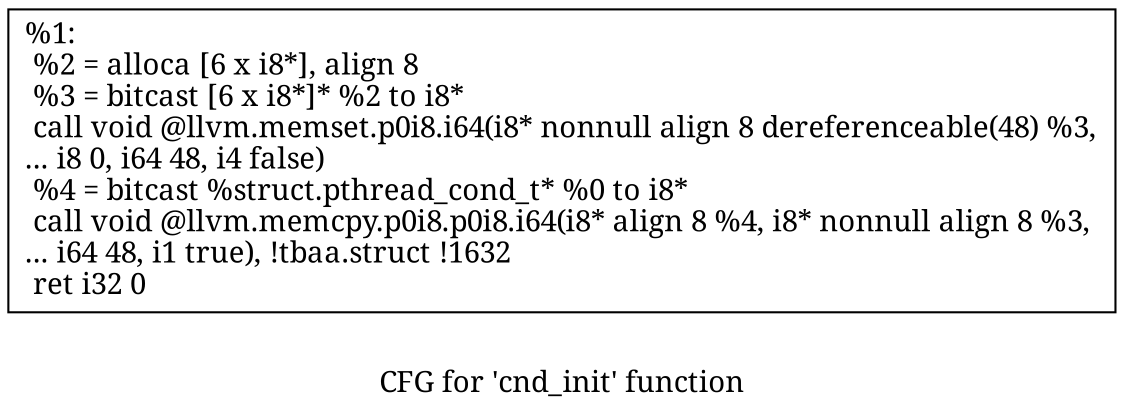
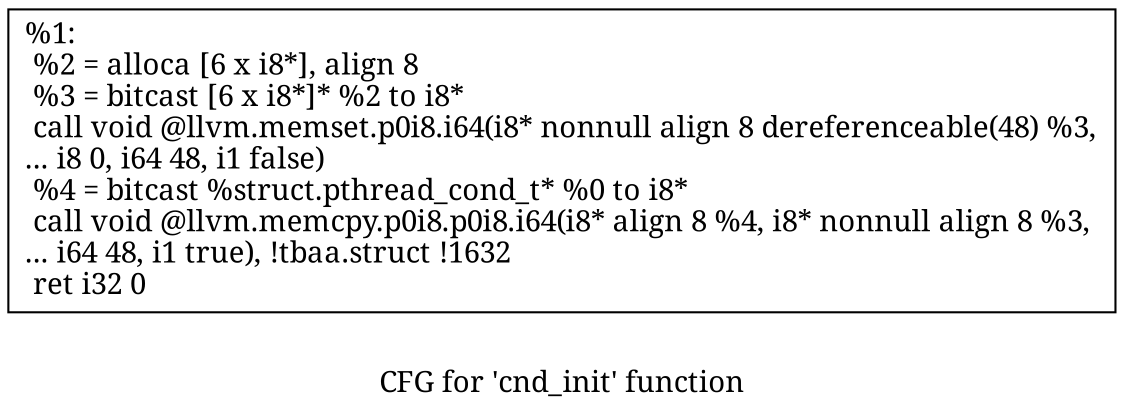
(175, 160) -> (175, 160)
